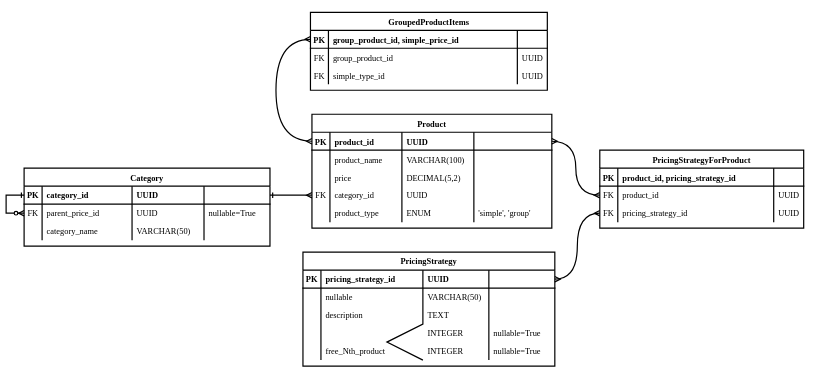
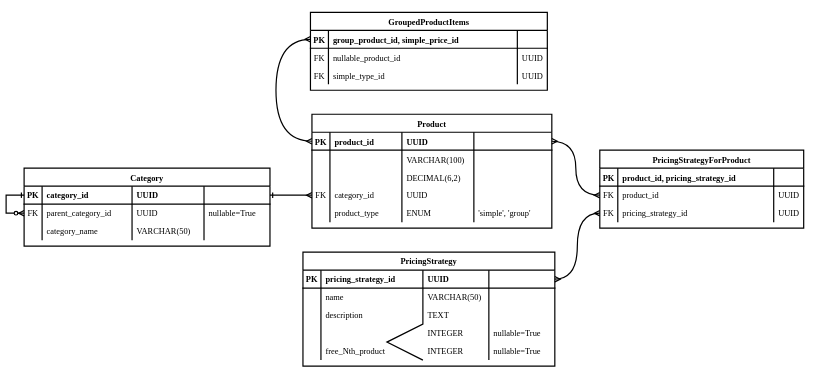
(369, 58) -> (373, 58)
(366, 159) -> none
(366, 177) -> none
(433, 178) -> (433, 178)
(79, 214) -> (87, 214)
(341, 298) -> (335, 298)
